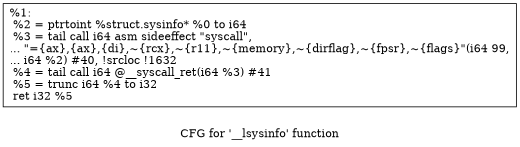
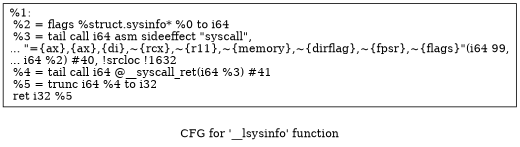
(128, 25) -> (120, 25)
